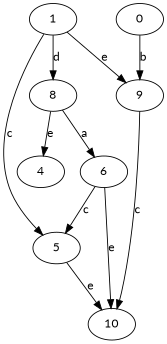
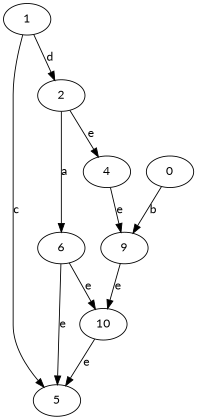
(93, 54) -> (115, 206)
(53, 96) -> (61, 96)
(86, 210) -> (63, 324)
(138, 210) -> (118, 286)
(82, 283) -> (83, 359)
